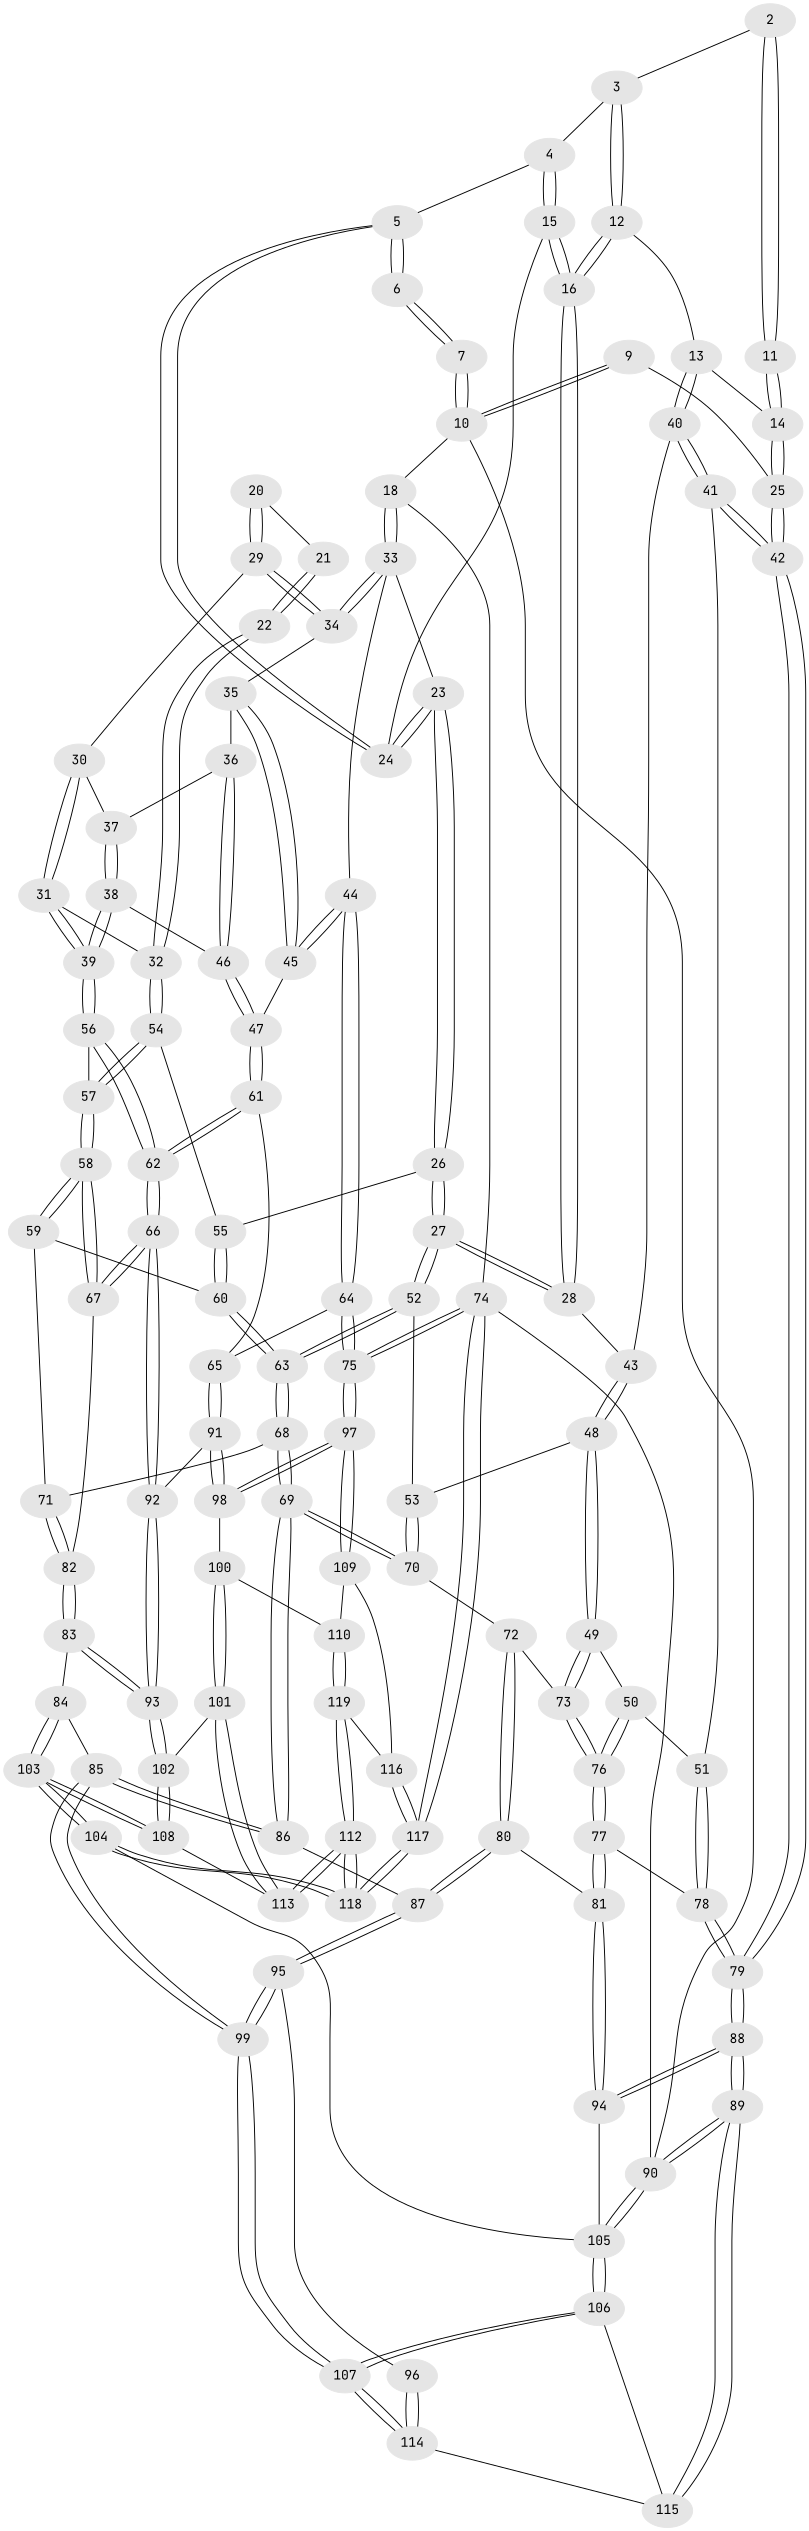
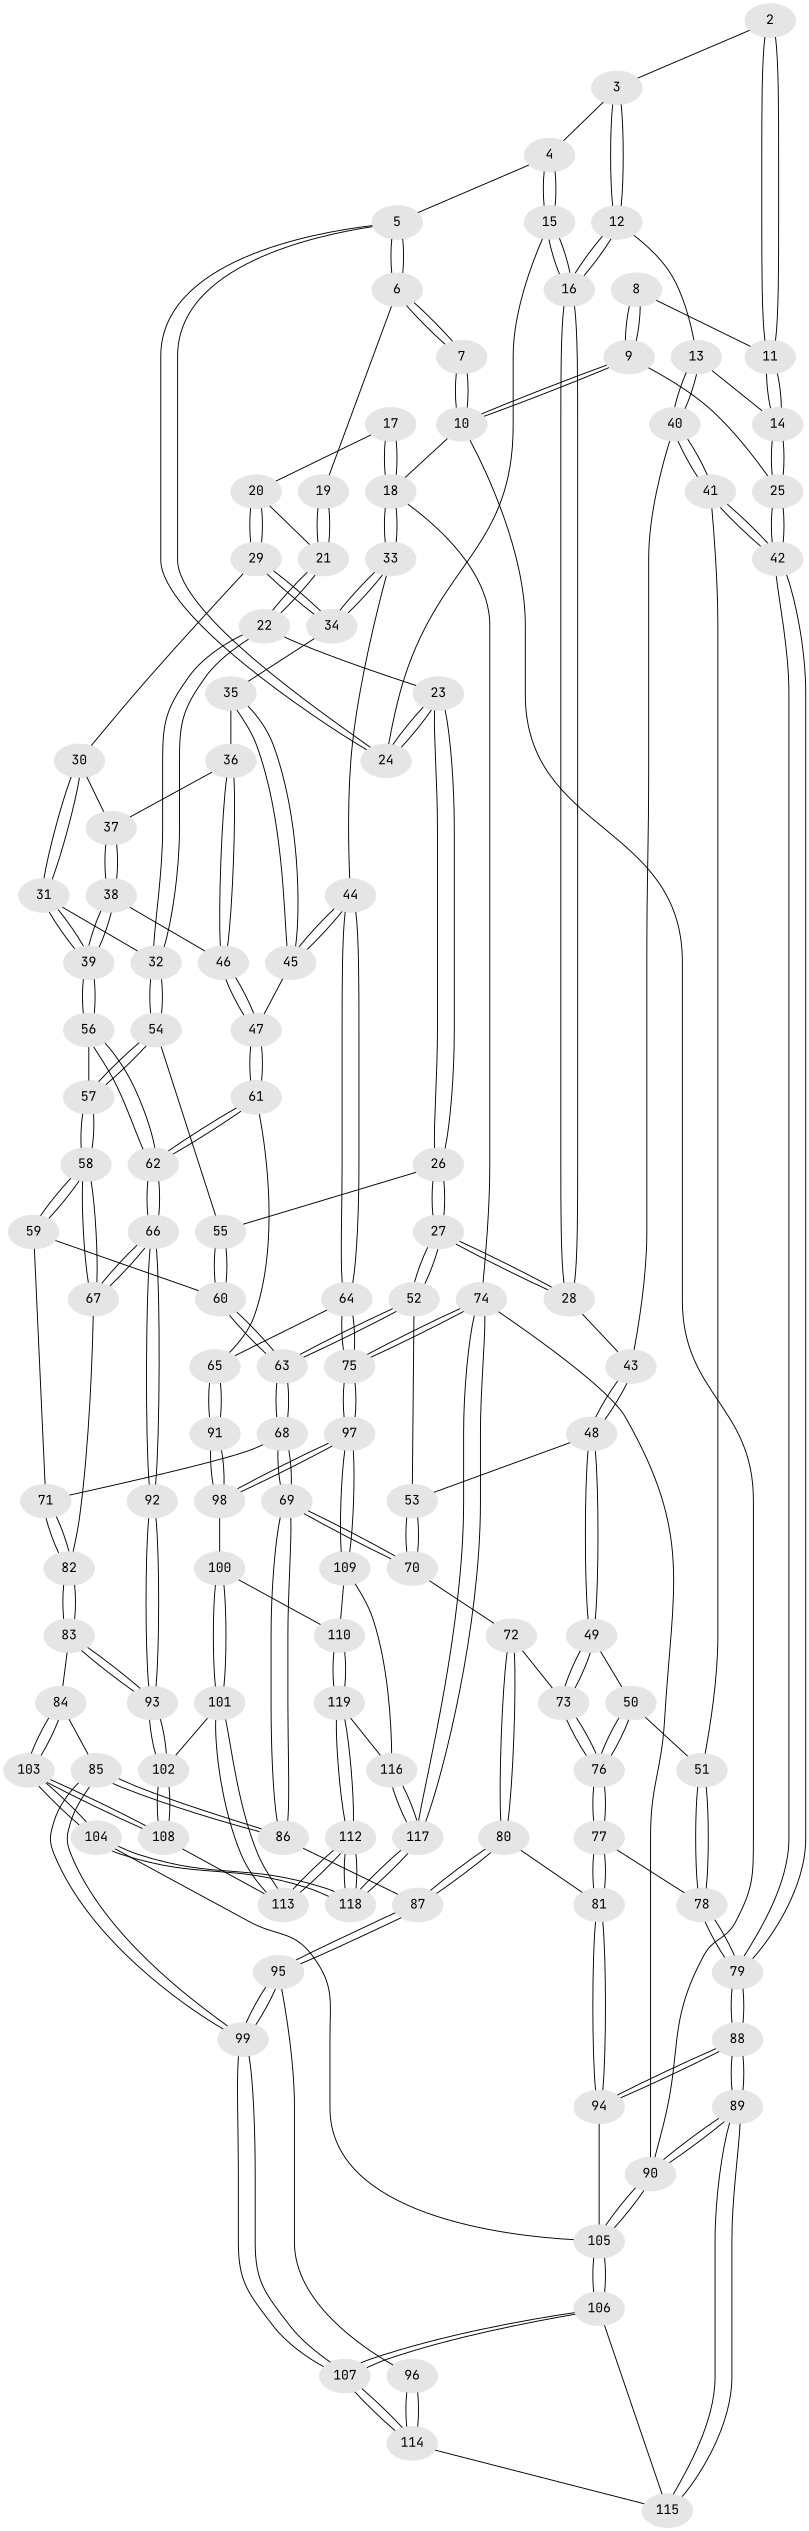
none -> (637, 290)
none -> (391, 424)
none -> (323, 492)
(414, 626) -> (350, 663)
(190, 1461) -> none
